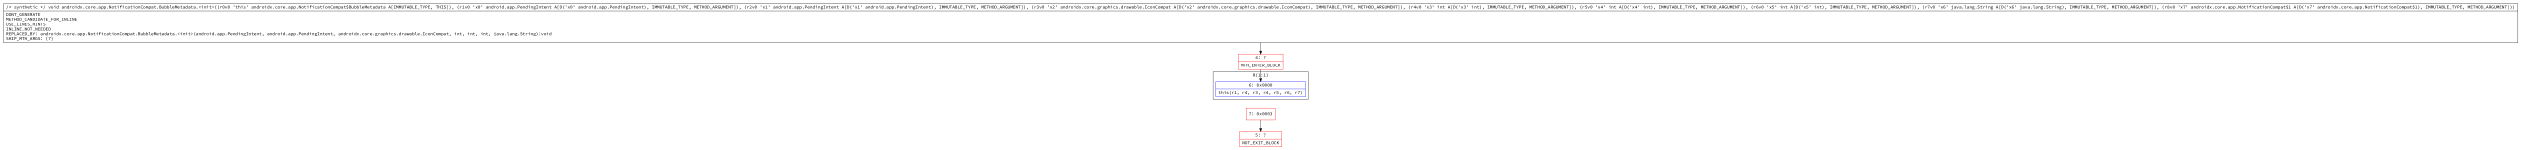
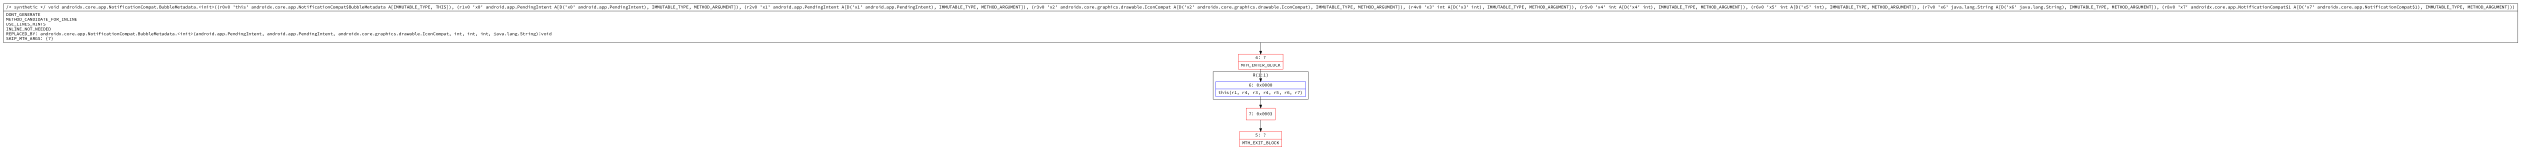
none -> (1261, 101)
(1261, 143) -> (1261, 143)
